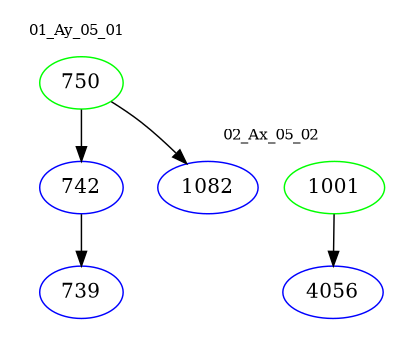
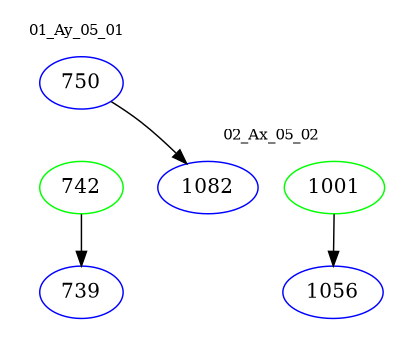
(81, 83) -> (81, 83)
(81, 128) -> none
(81, 188) -> (81, 188)
(333, 292) -> (333, 292)
